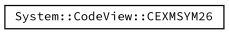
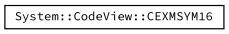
(114, 17) -> (114, 17)
